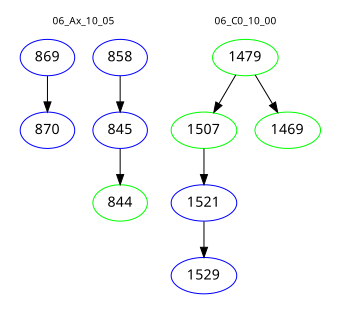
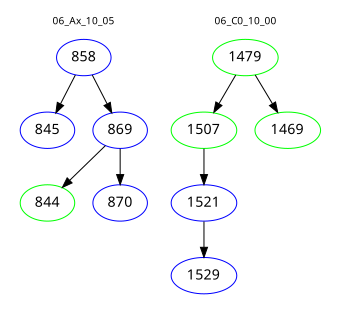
none -> (100, 89)
(120, 162) -> (88, 163)
